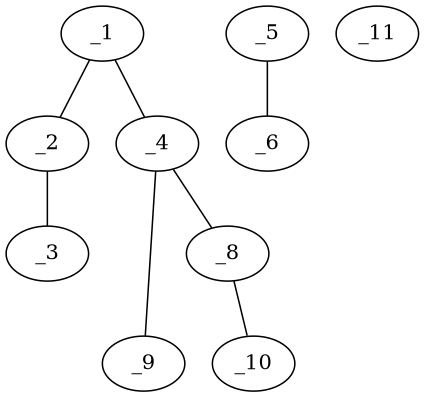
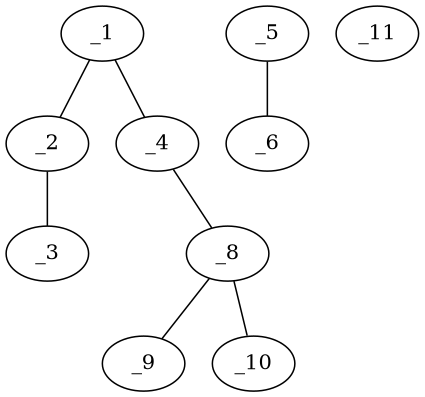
(150, 254) -> (186, 309)
